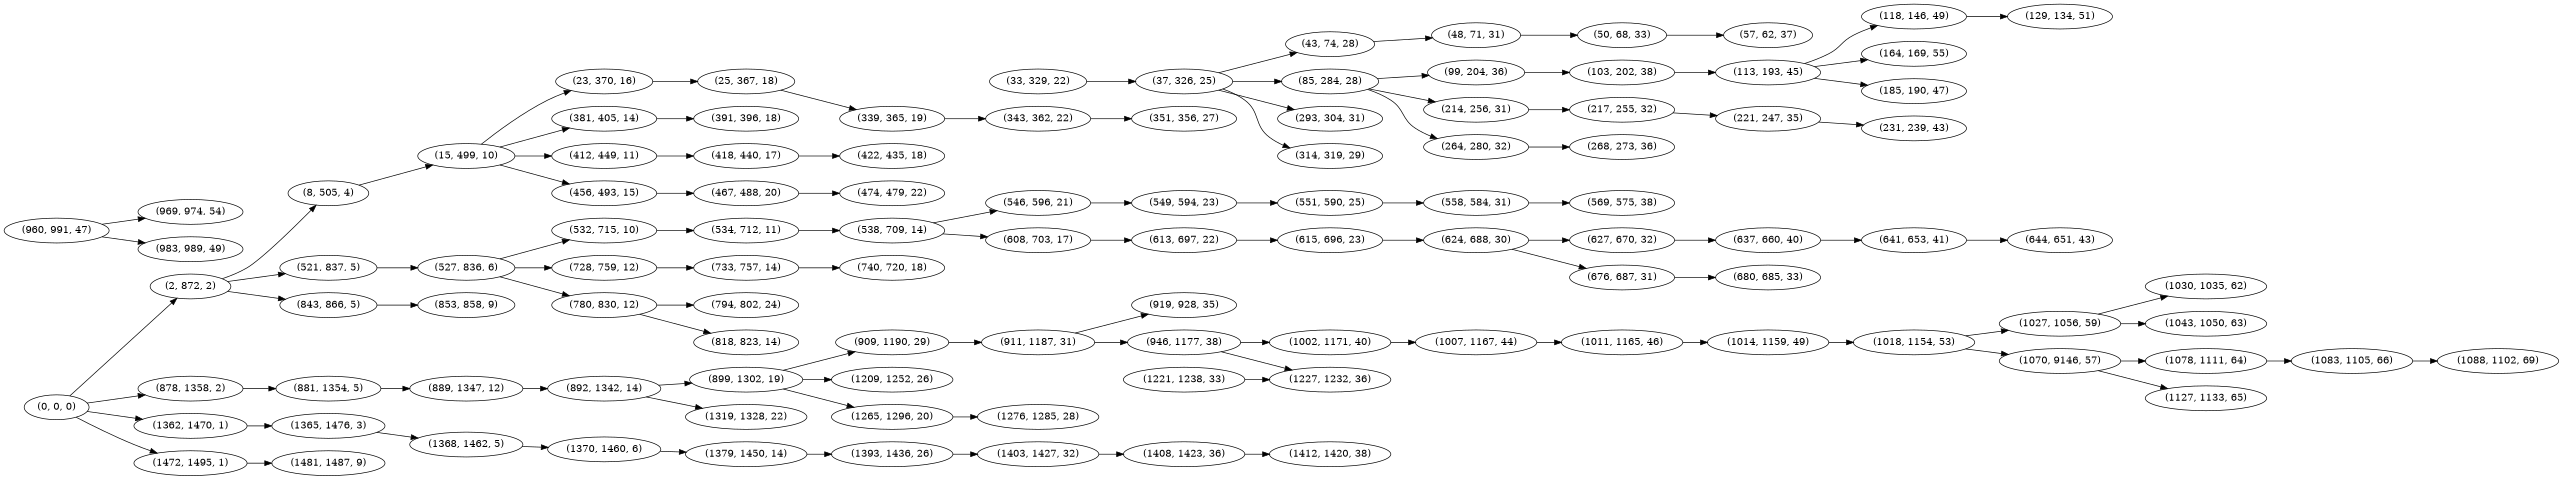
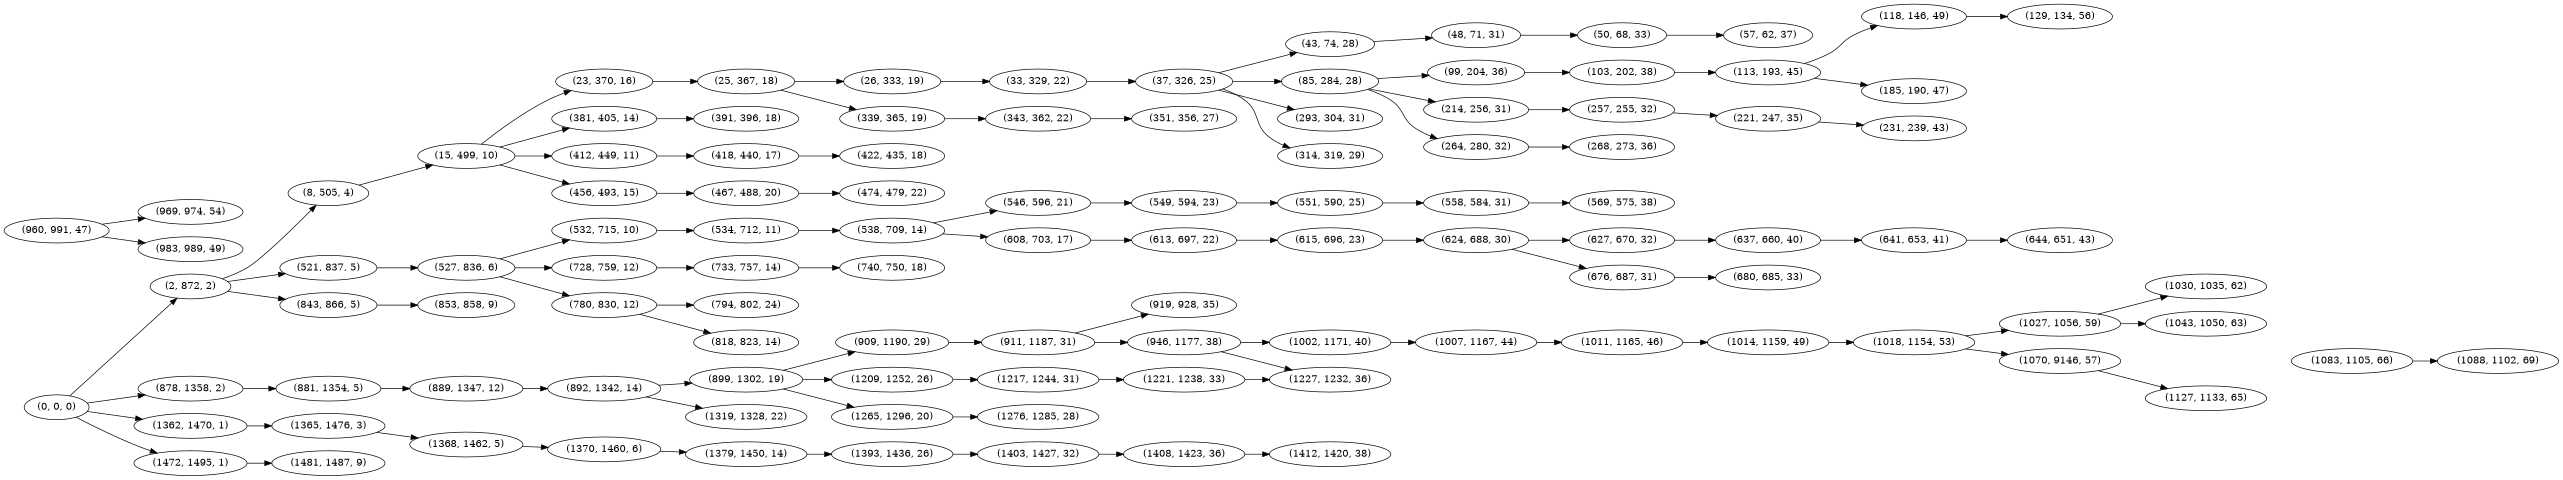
(2060, 17) -> (2060, 17)
(1914, 54) -> none
none -> (892, 81)
(1622, 110) -> (1622, 110)
(892, 268) -> (892, 268)
(2206, 361) -> none
none -> (1038, 380)
